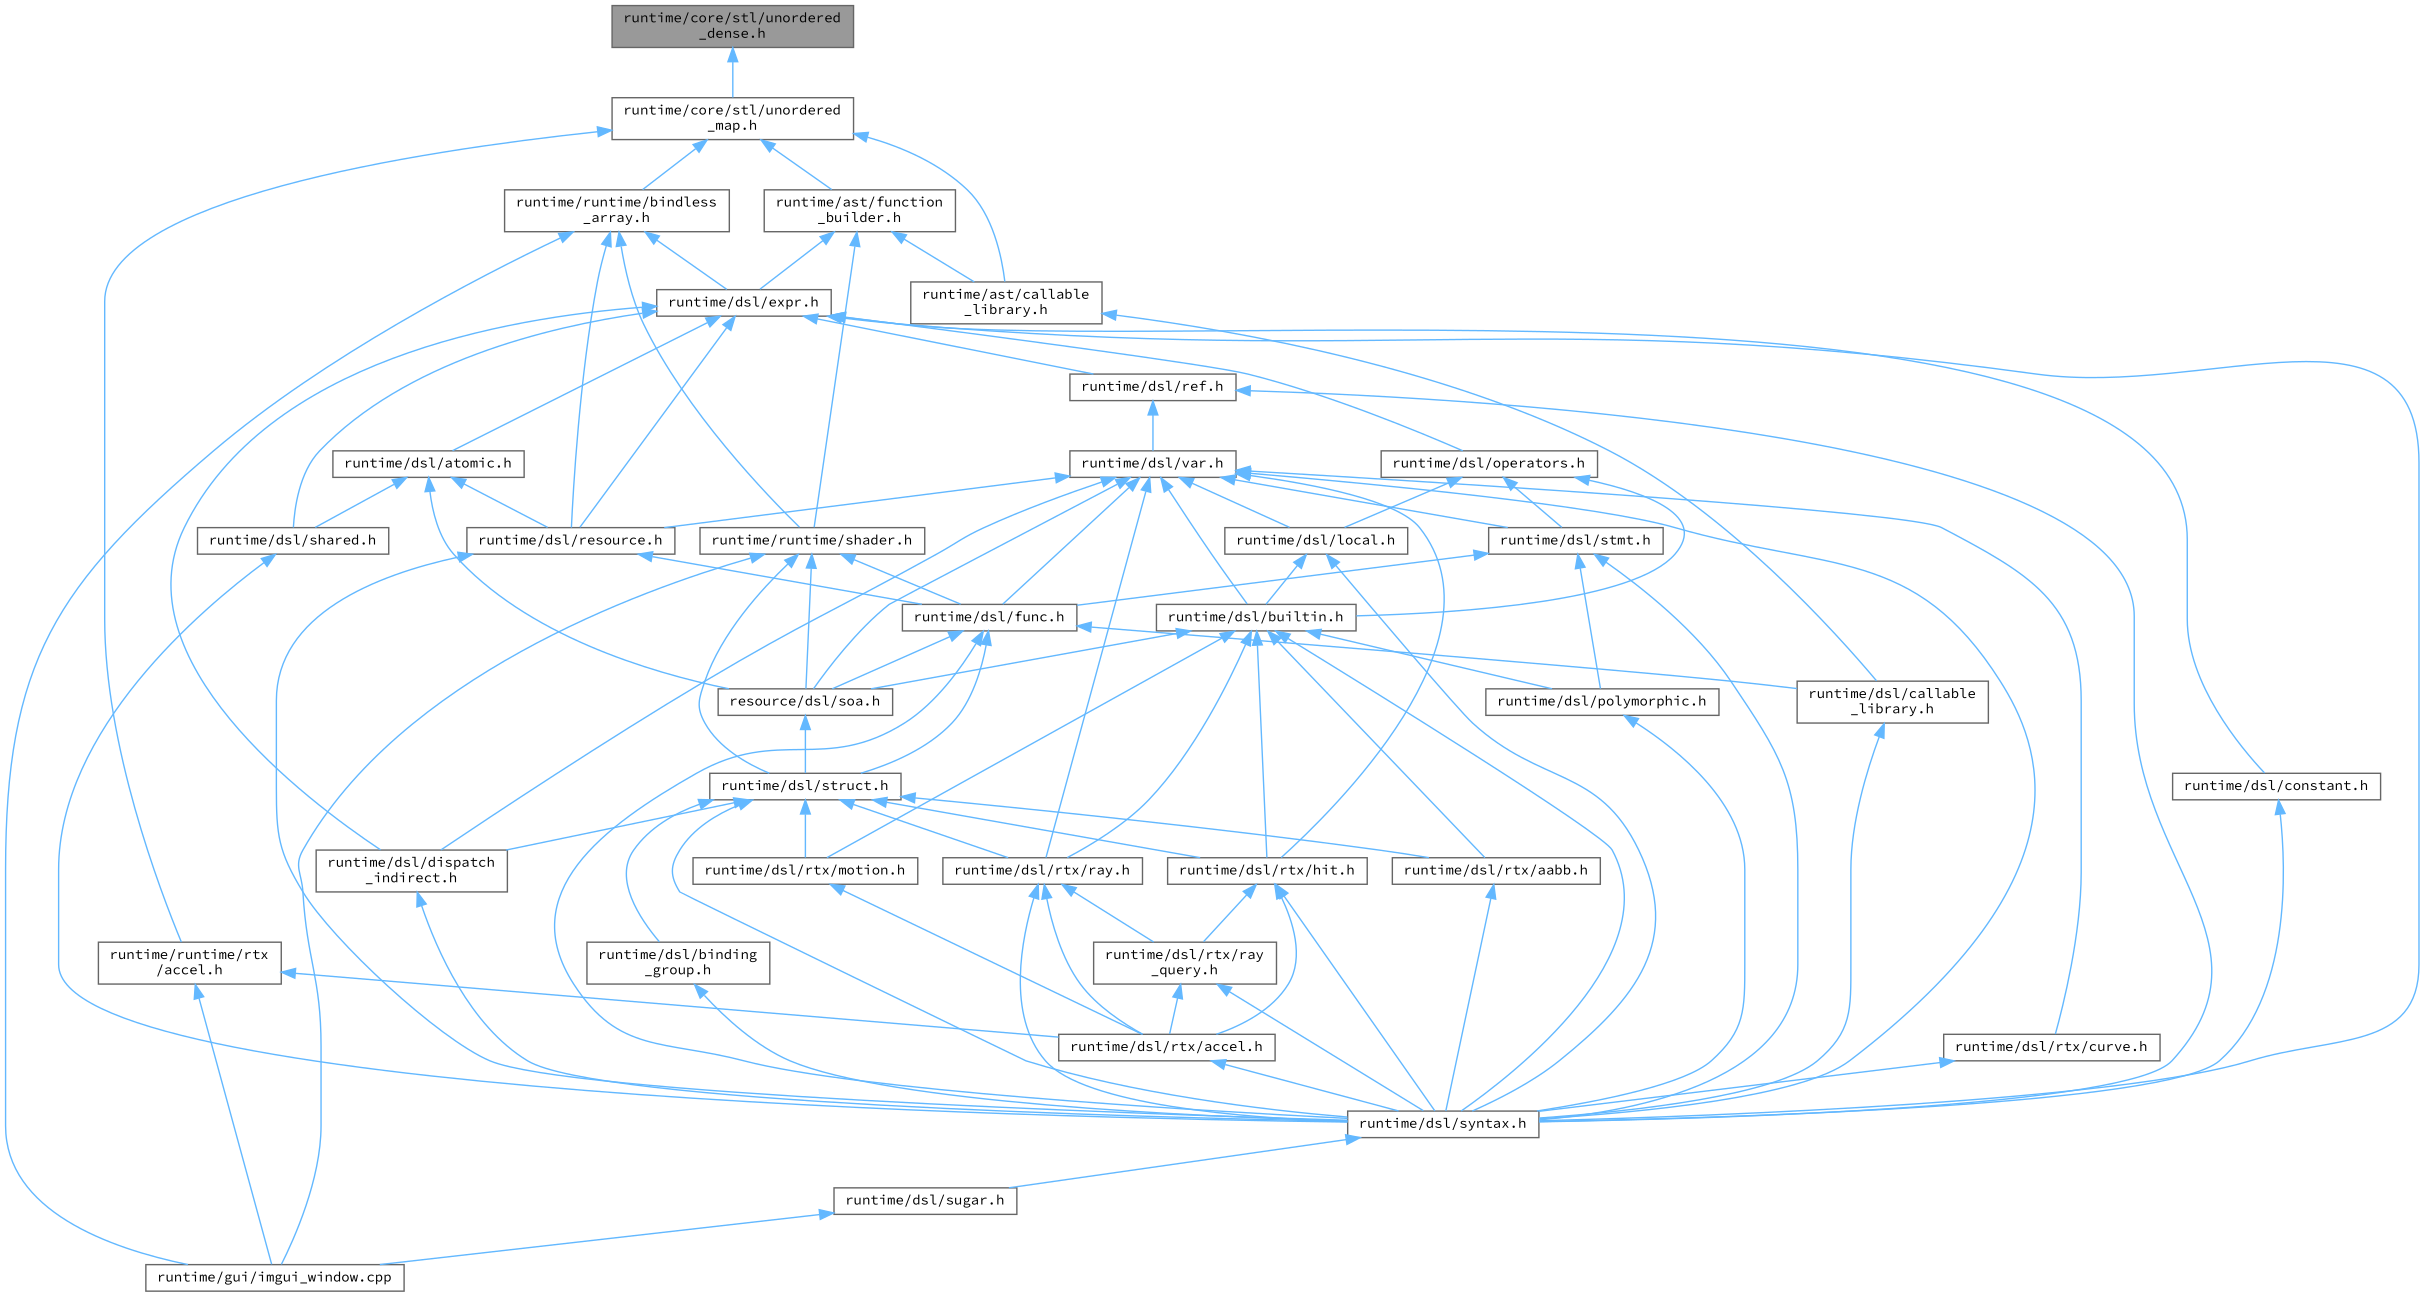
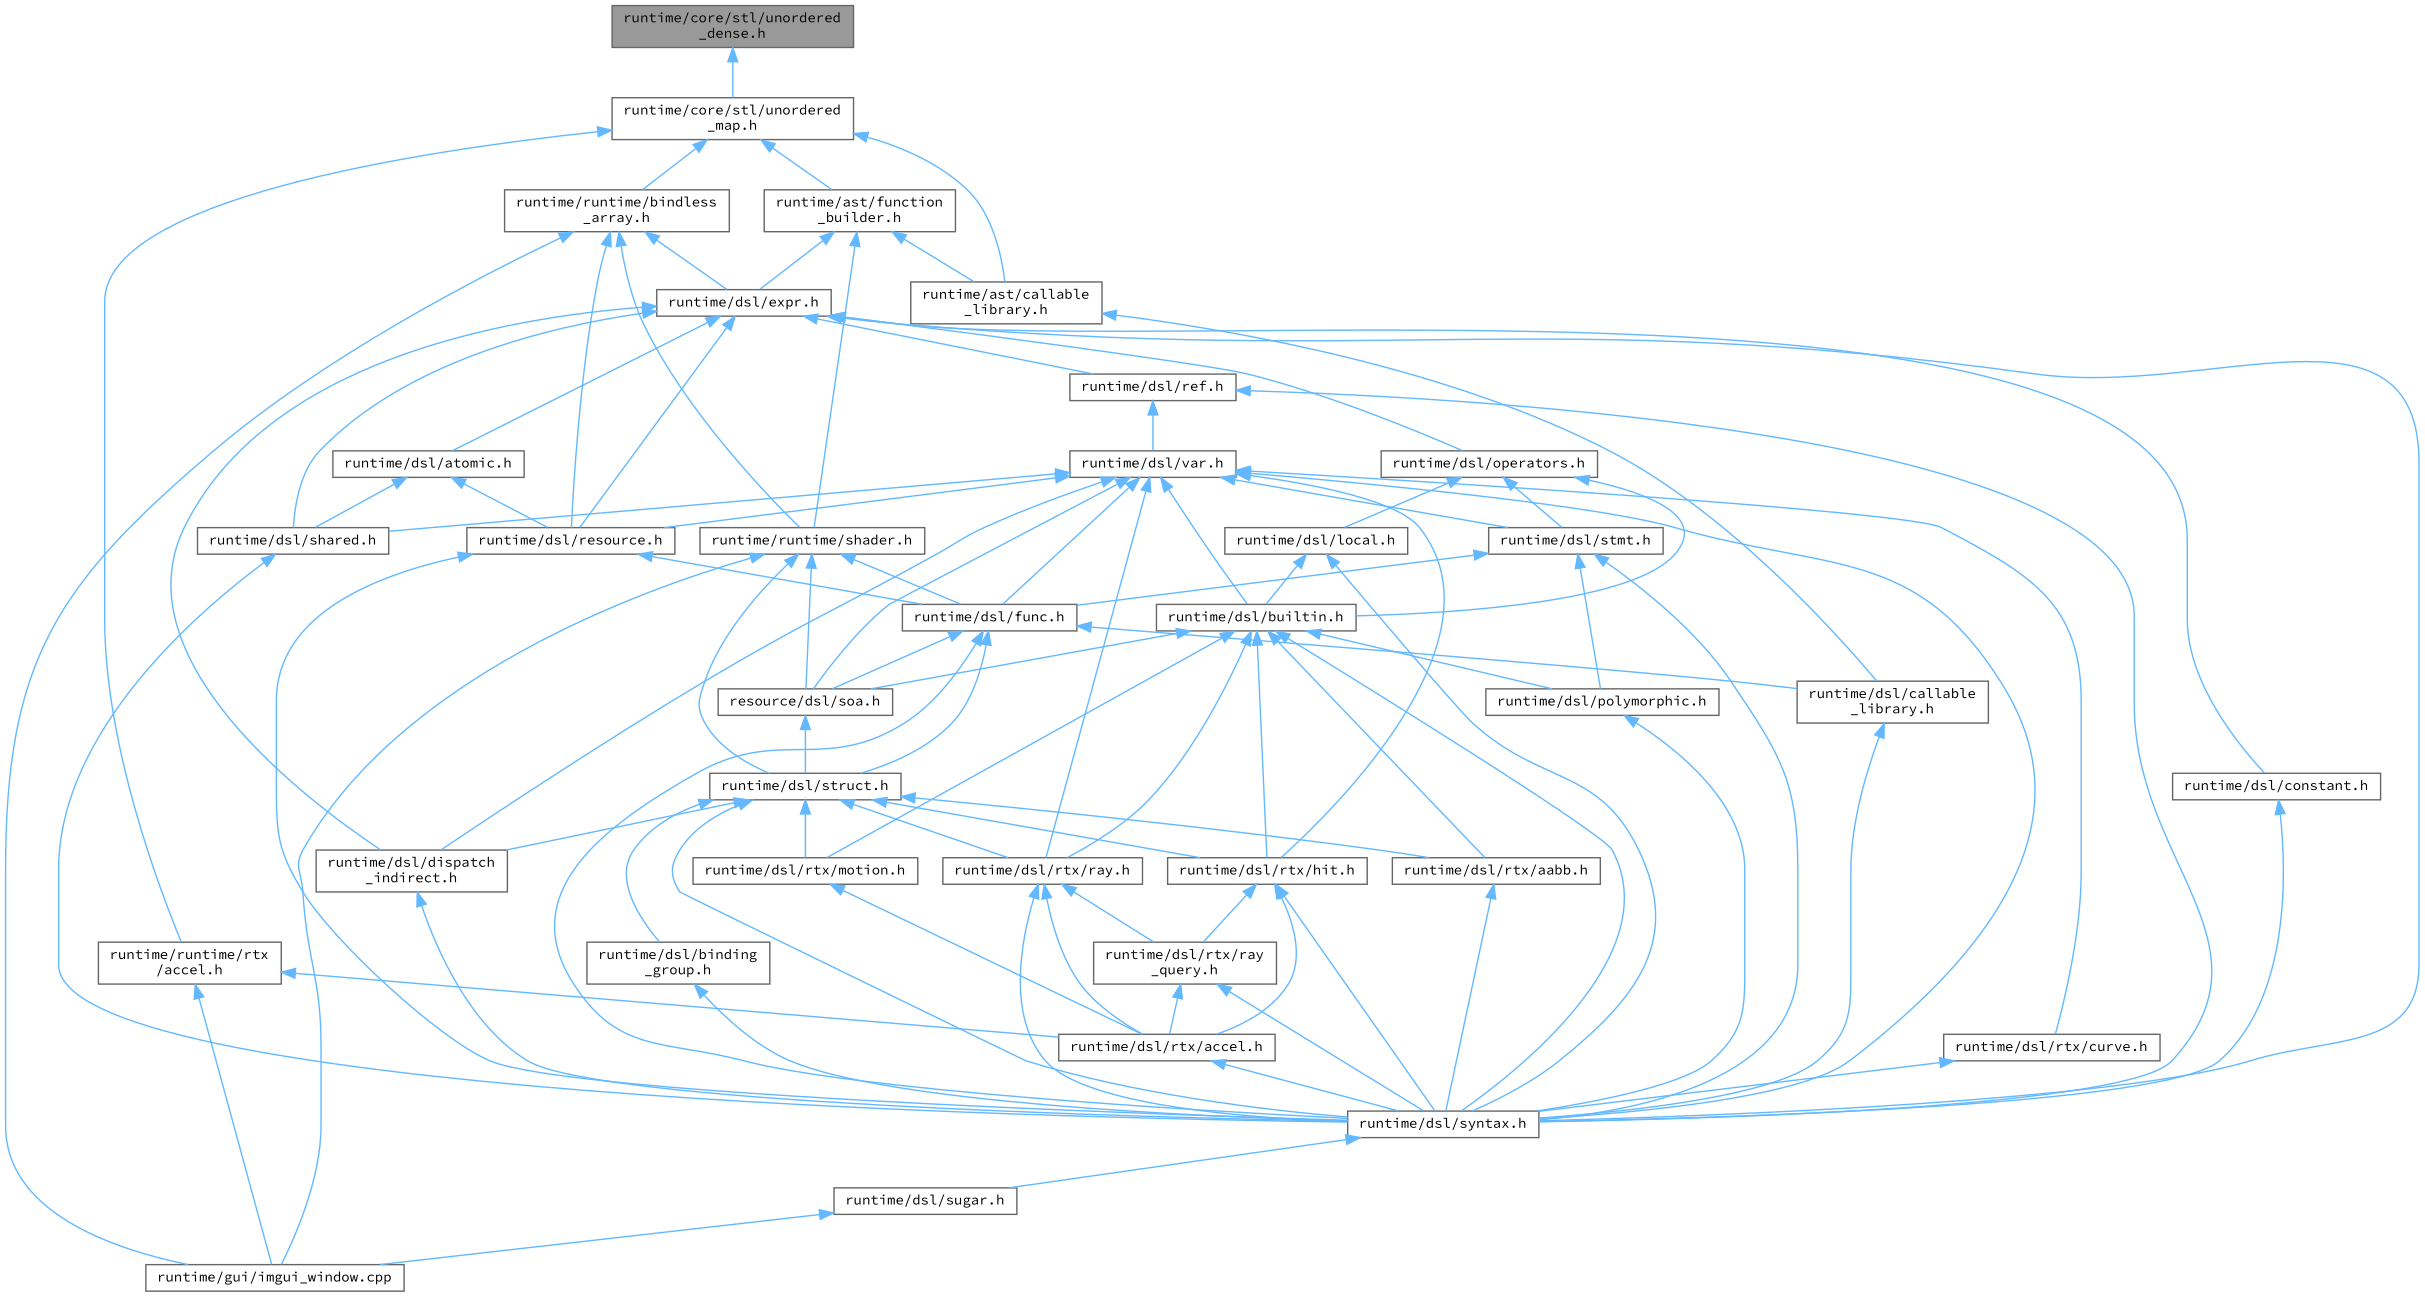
(1241, 505) -> (722, 503)
(550, 627) -> none
